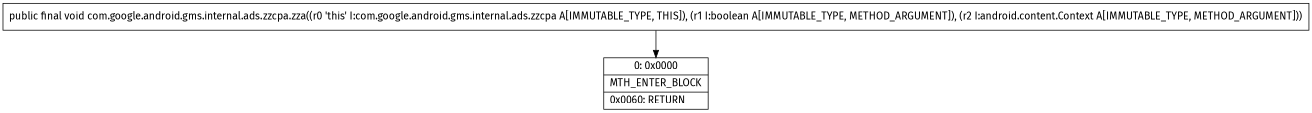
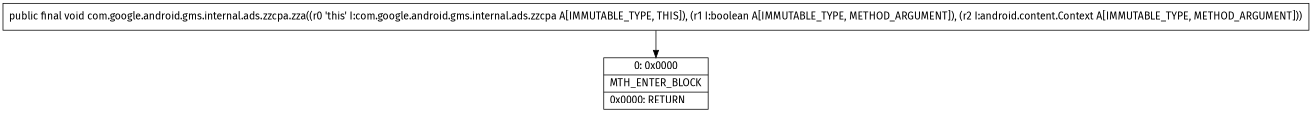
(652, 100) -> (652, 100)
